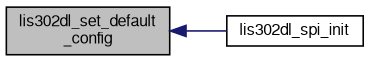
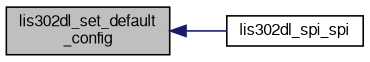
(295, 31) -> (295, 31)
